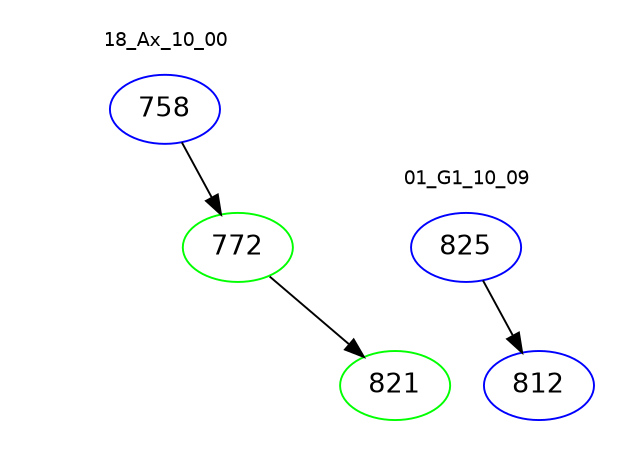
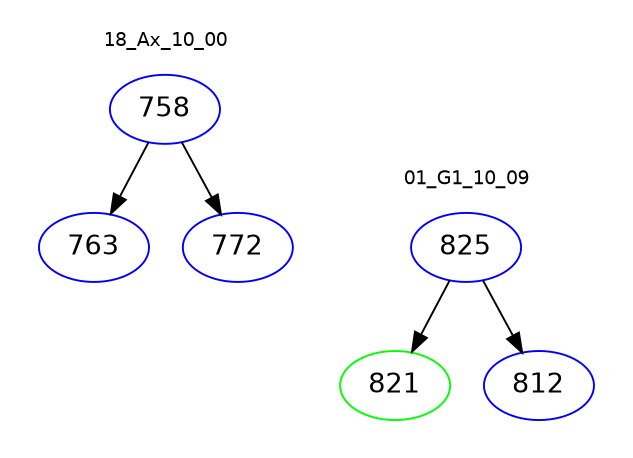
none -> (94, 247)
(238, 247) -> (238, 247)
(309, 310) -> (435, 307)
